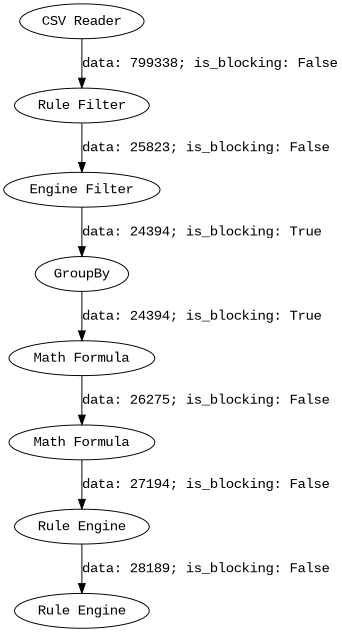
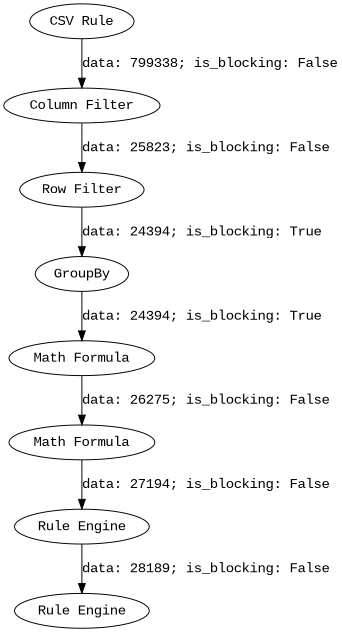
(82, 21) -> (82, 21)
(82, 106) -> (82, 106)
(82, 190) -> (82, 190)
